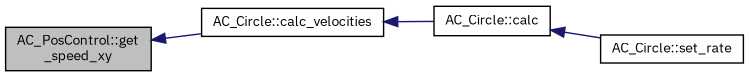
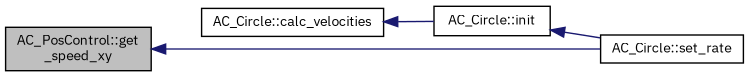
(492, 21) -> (492, 21)
(183, 36) -> (383, 49)
